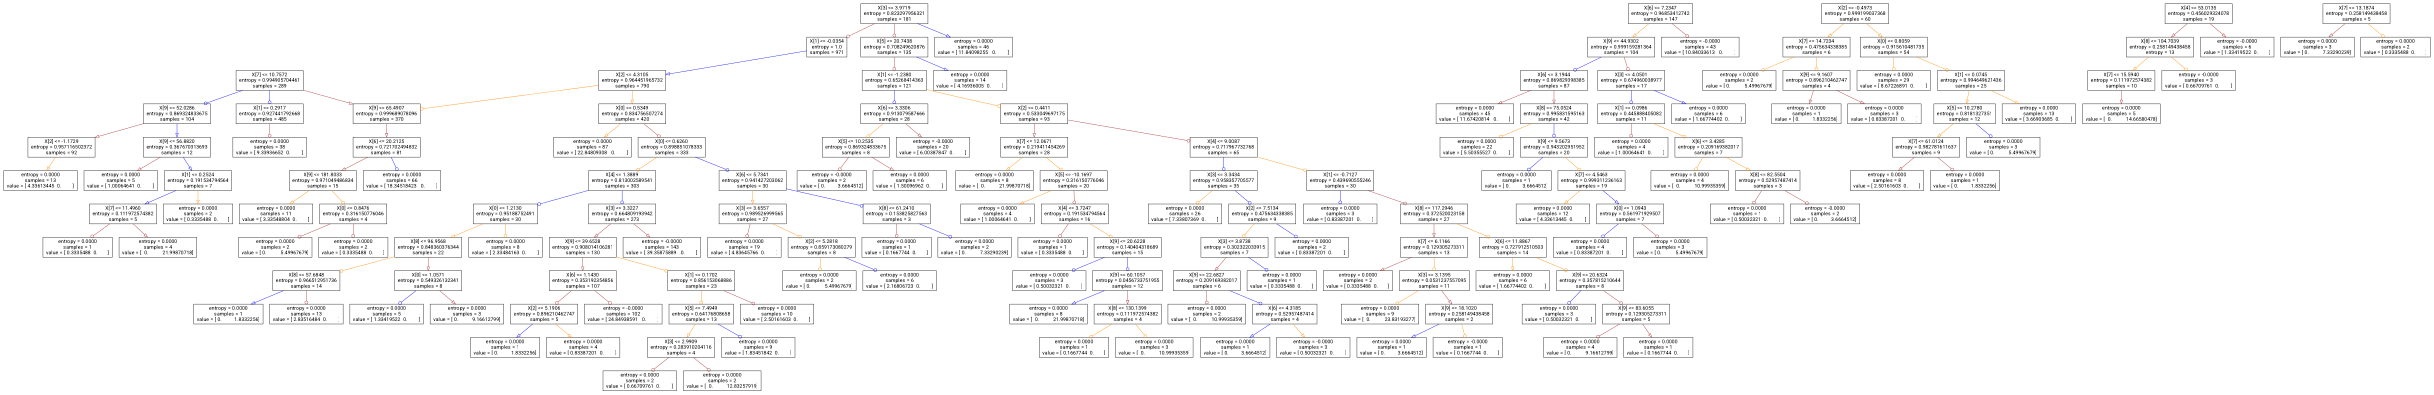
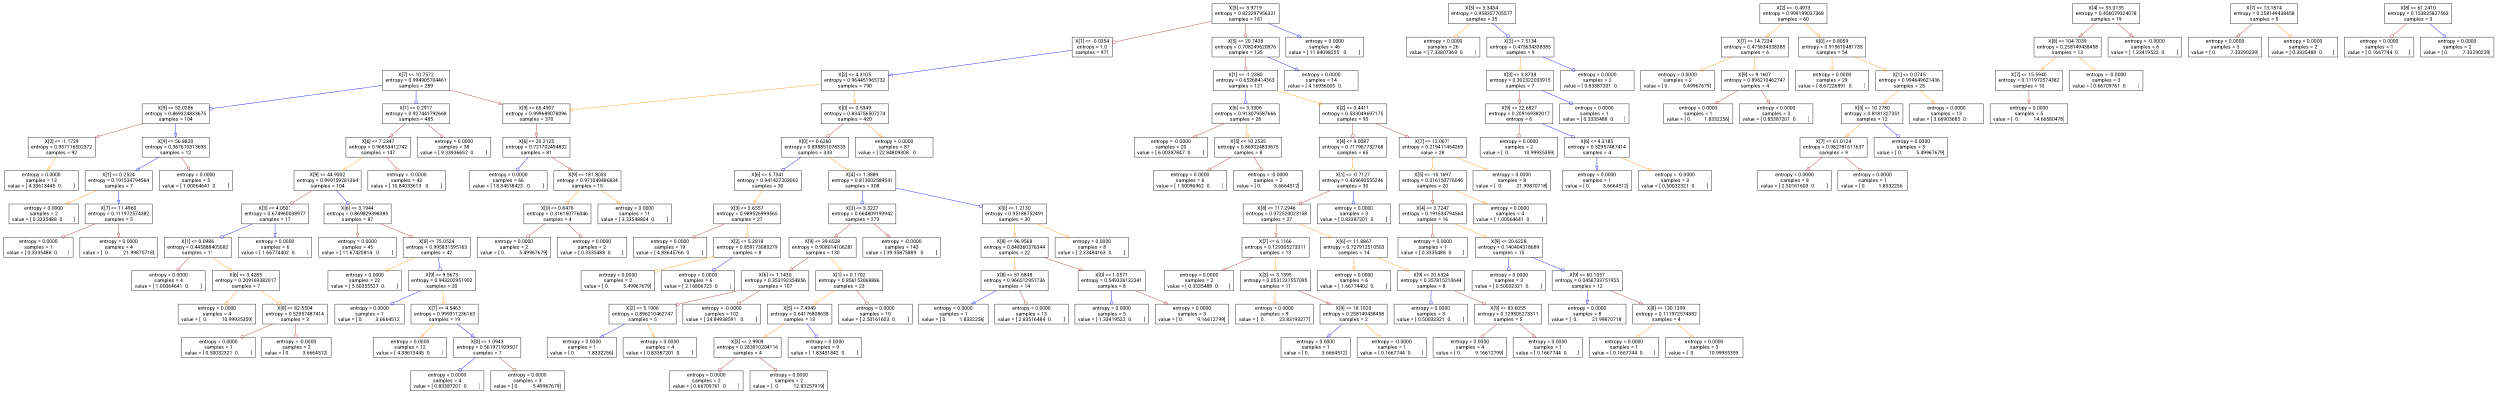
(2160, 47) -> (2068, 47)
none -> (399, 129)
(1034, 147) -> (1433, 147)
(1224, 162) -> none
(1736, 163) -> (269, 296)
(622, 181) -> (862, 181)
(1074, 196) -> (1433, 195)
(823, 197) -> none
(1207, 281) -> (1519, 114)
